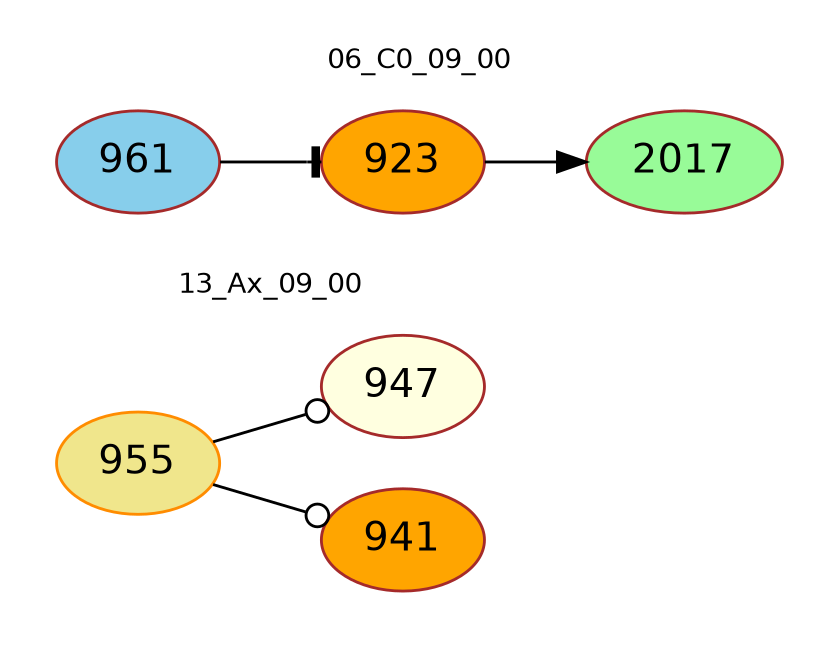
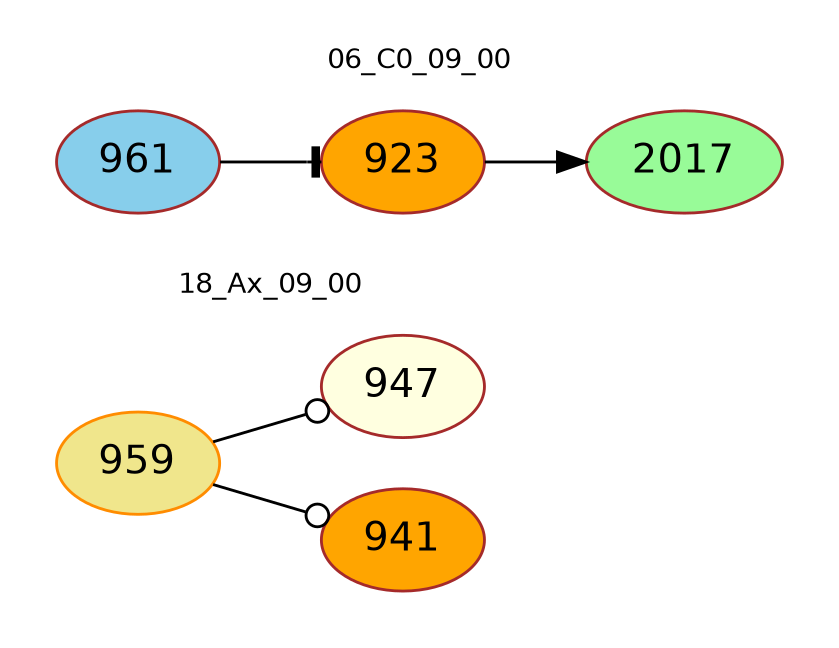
(270, 286) -> (270, 286)
(138, 463) -> (138, 463)
